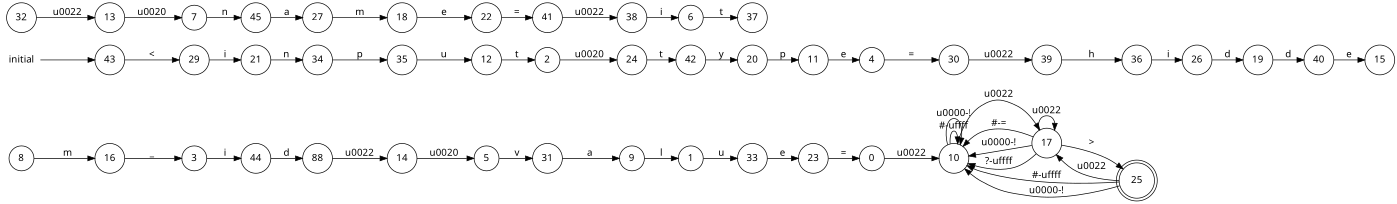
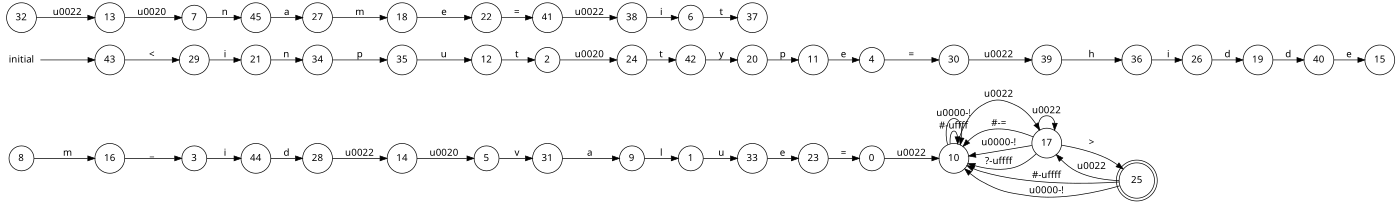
(318, 158) -> (318, 158)
